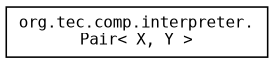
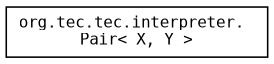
(137, 32) -> (137, 32)
